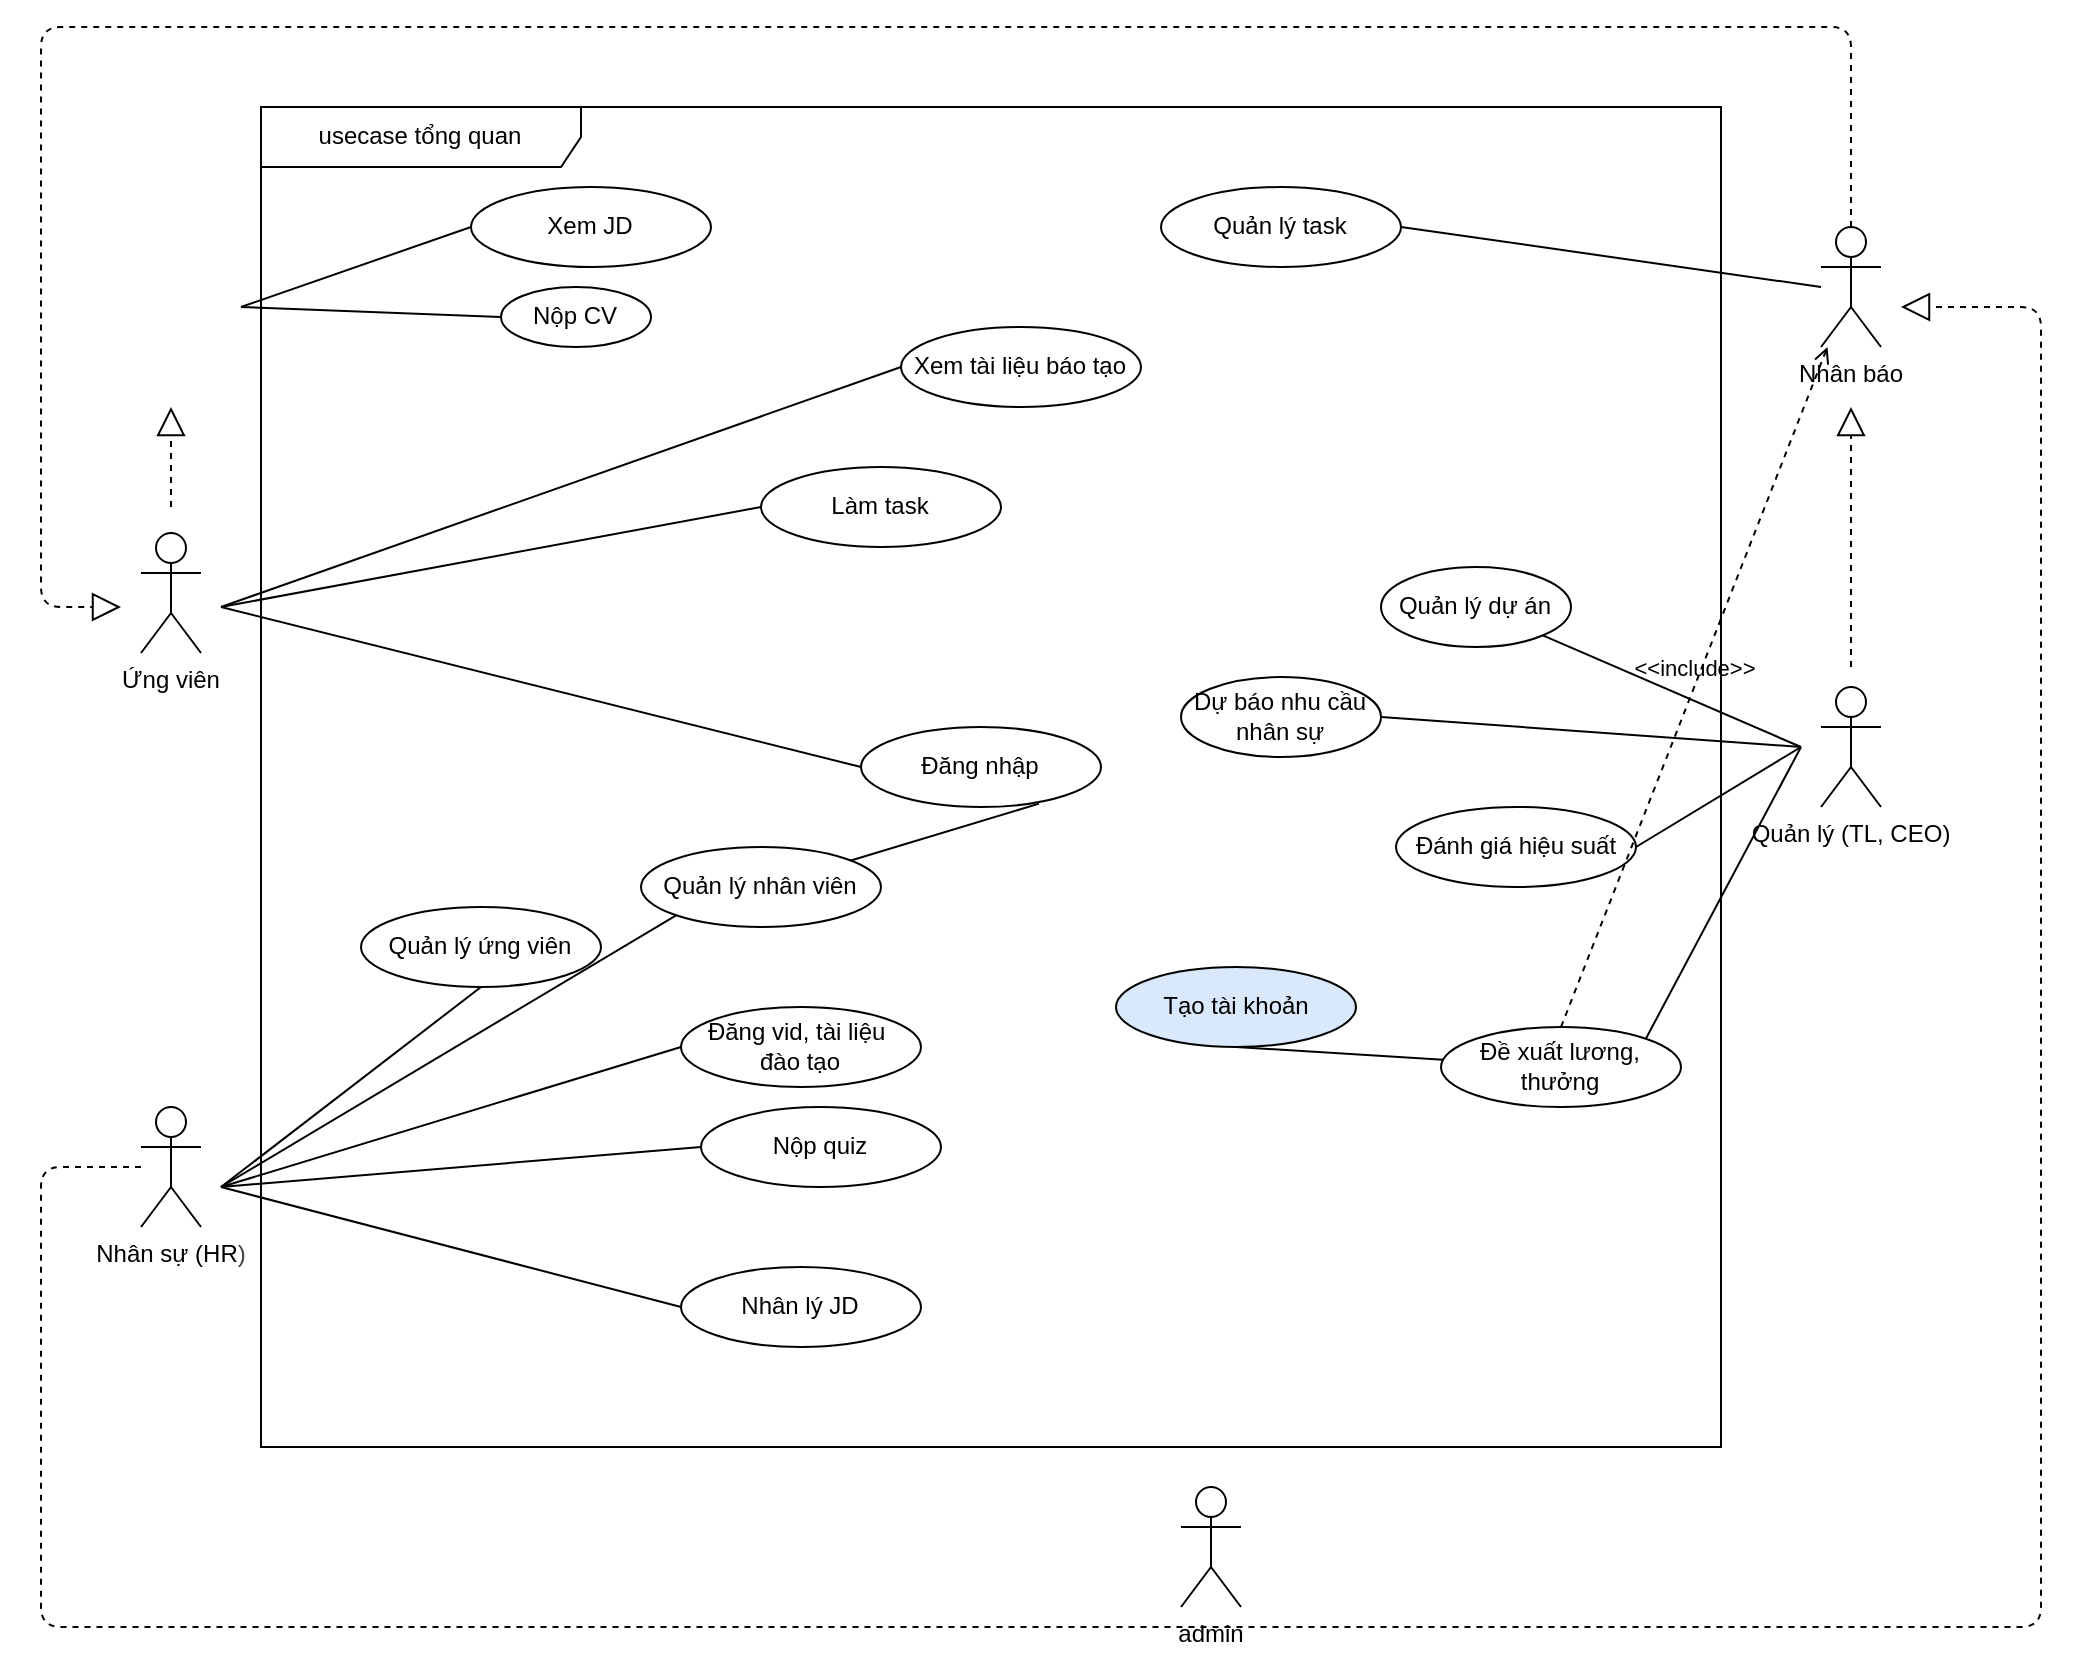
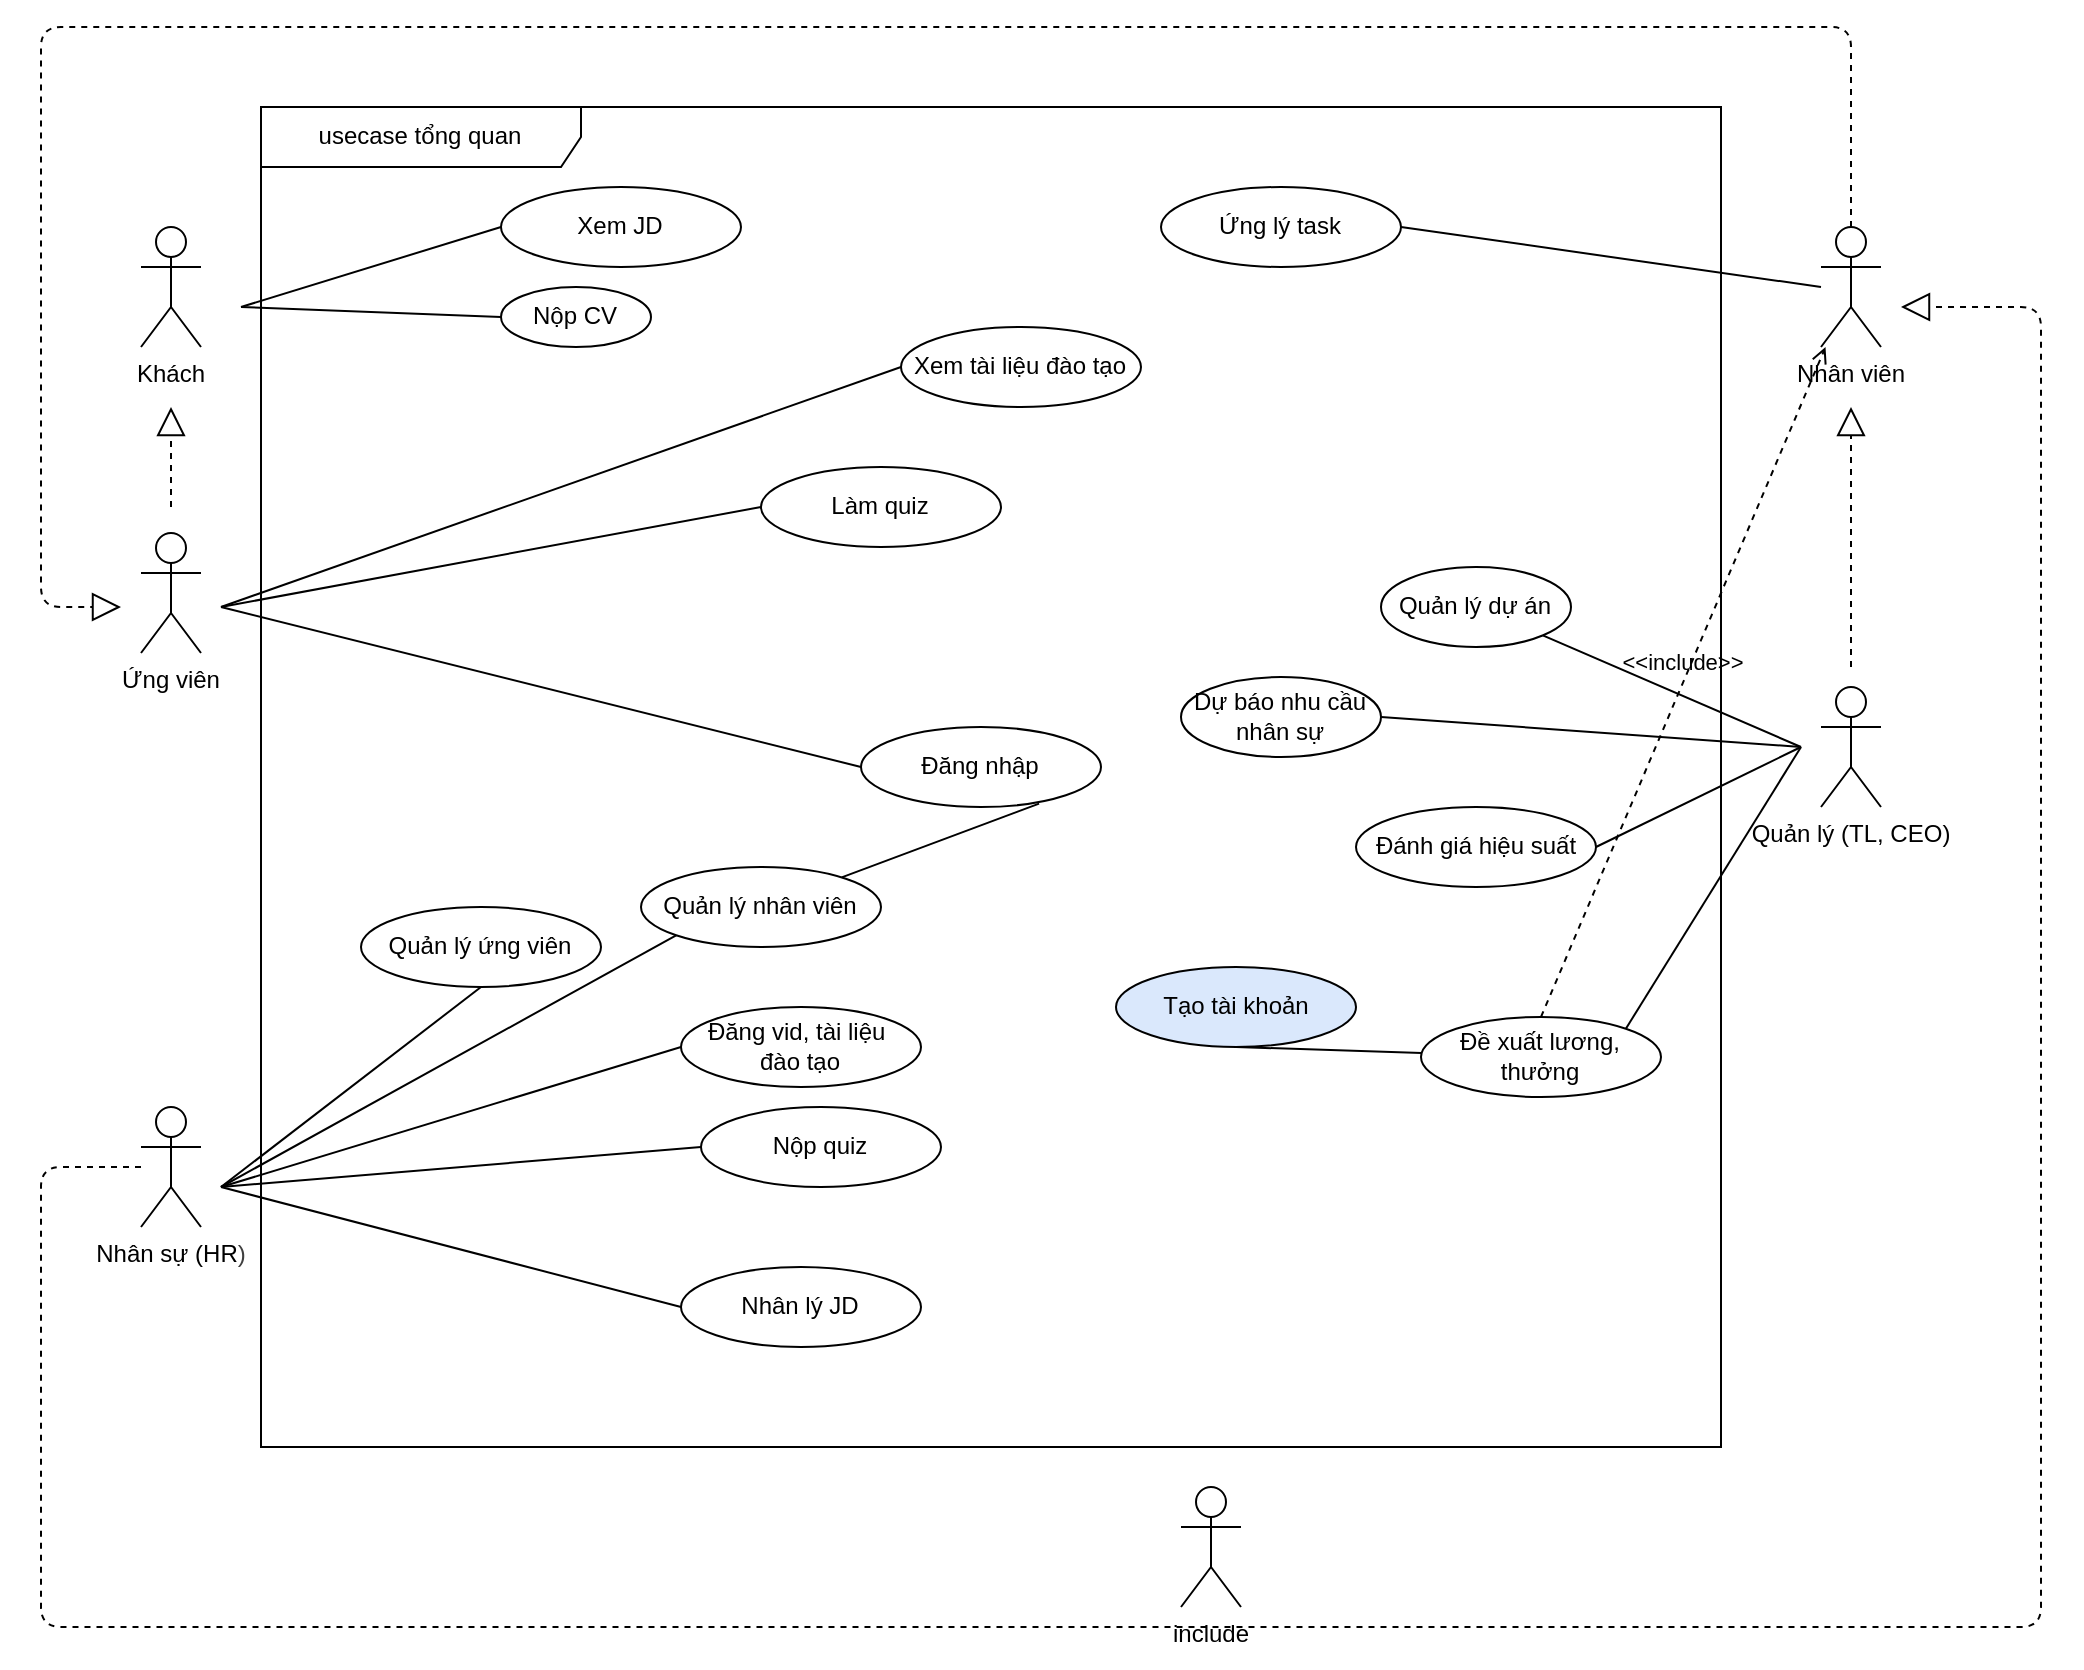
(591, 227) -> (621, 227)
(1281, 227) -> (1281, 227)
none -> (171, 287)
(1021, 367) -> (1021, 367)
(1852, 375) -> (1852, 375)
(881, 507) -> (881, 507)
(1516, 847) -> (1476, 847)
(761, 887) -> (761, 907)
(1561, 1067) -> (1541, 1057)
(1212, 1635) -> (1212, 1635)
